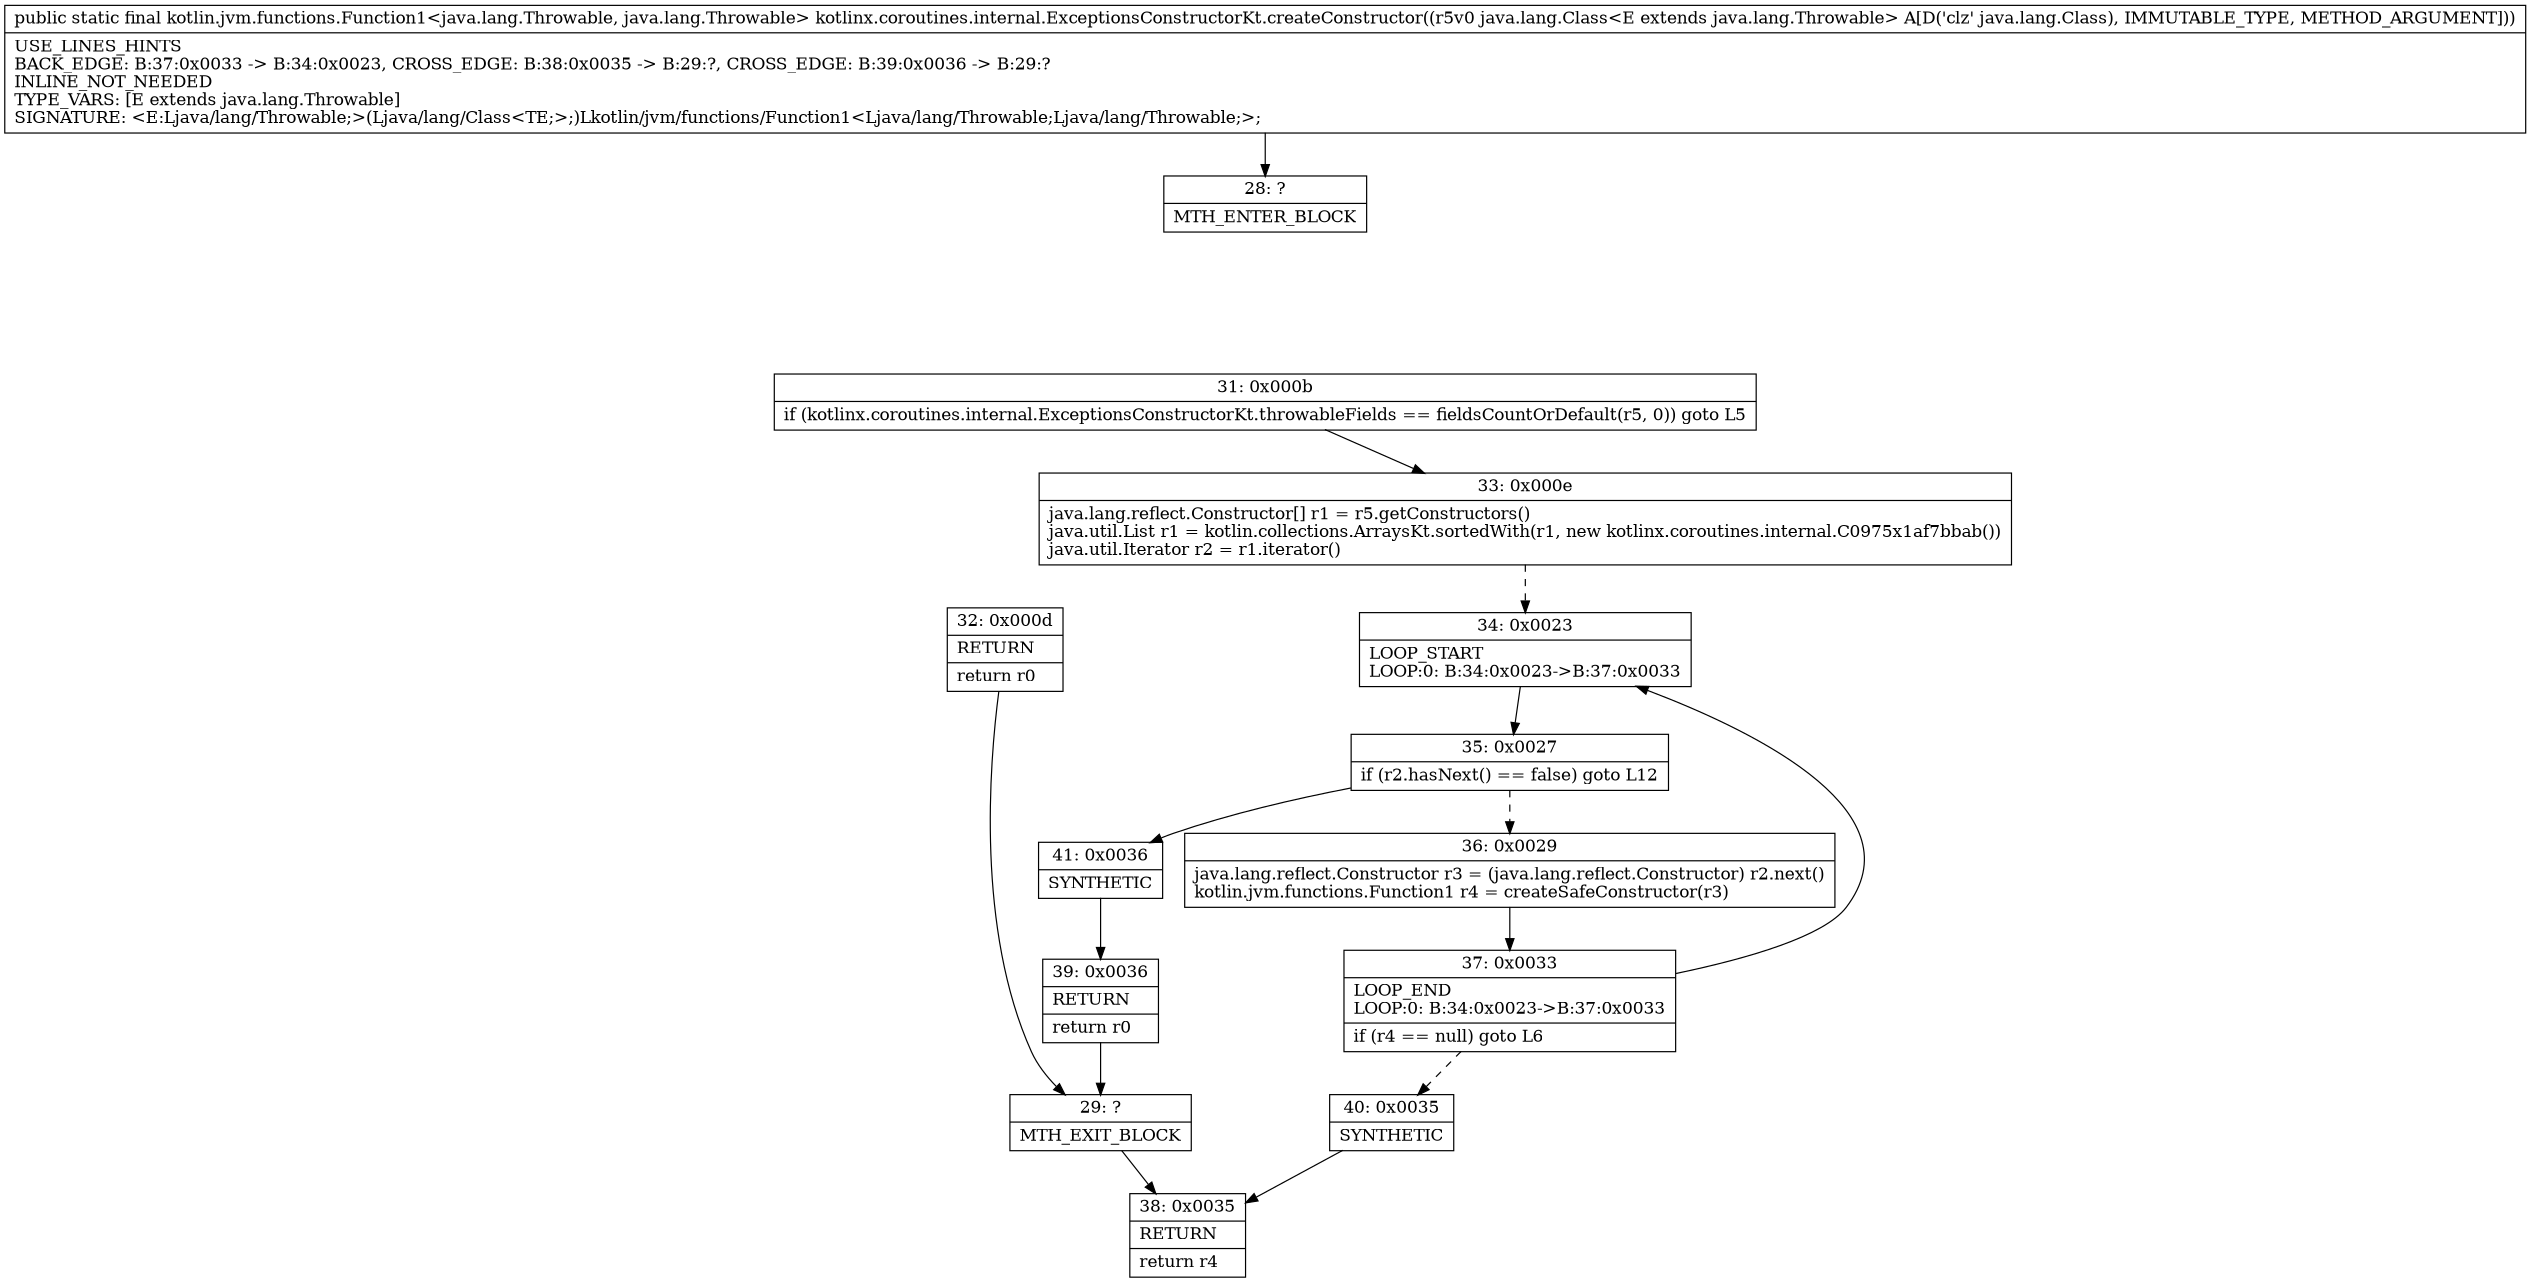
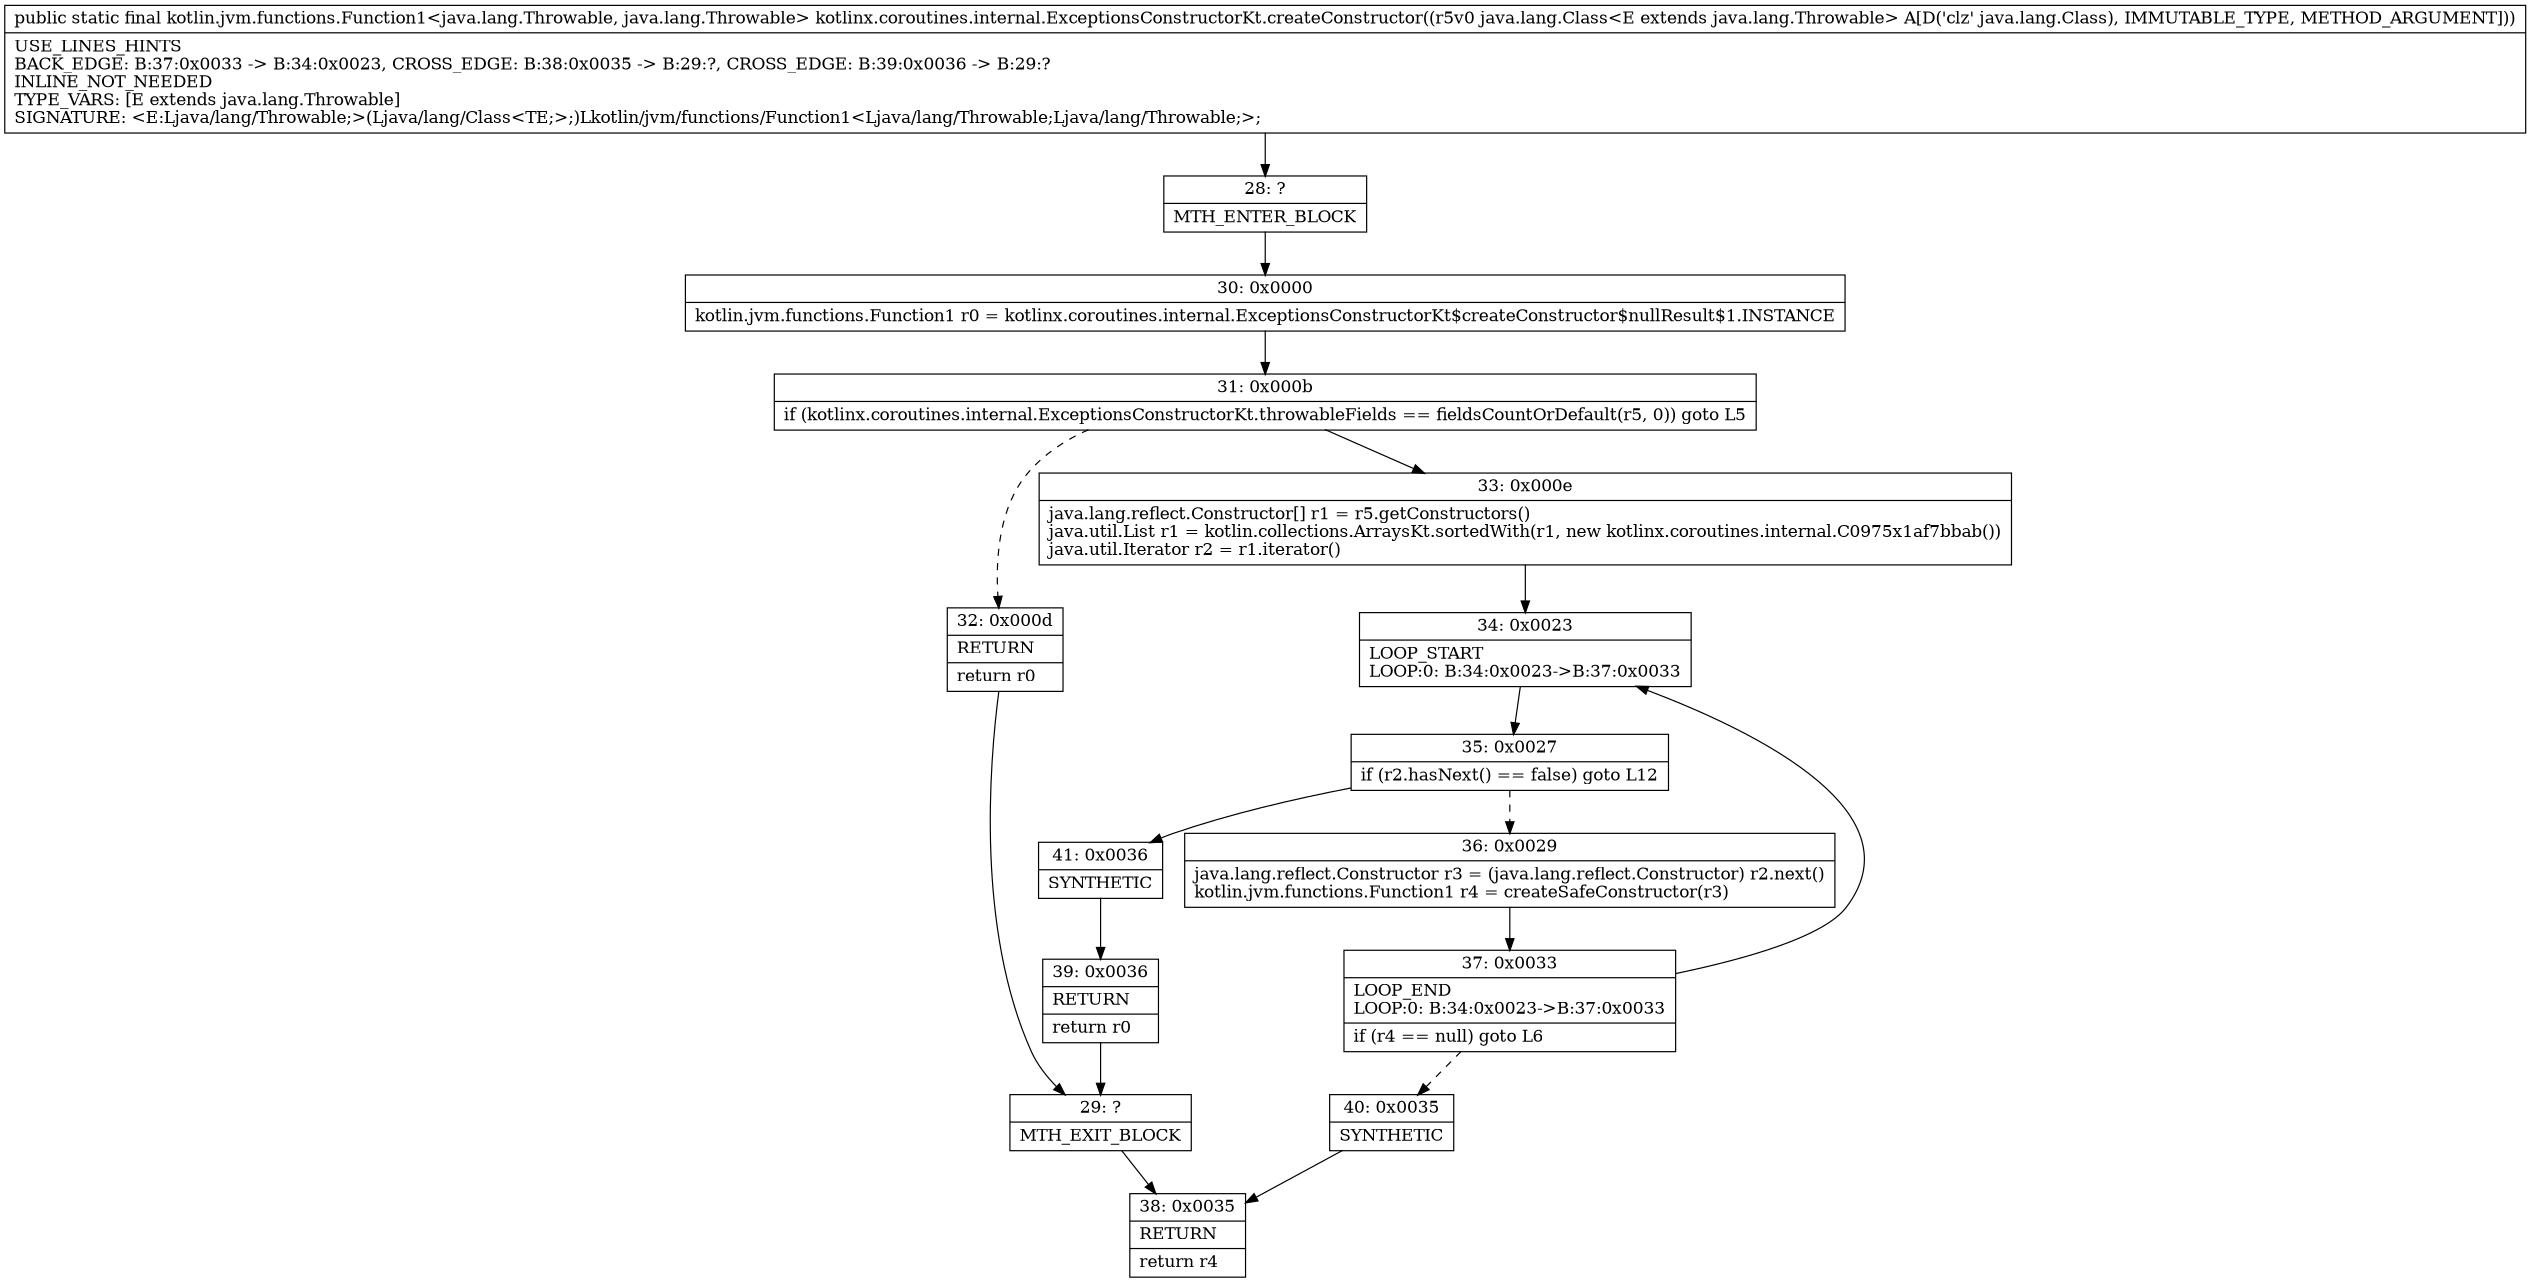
none -> (1265, 303)
none -> (1013, 496)
(1525, 583) -> (1525, 583)
